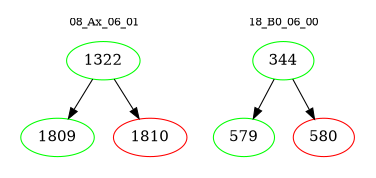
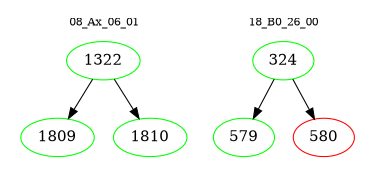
(284, 23) -> (284, 23)
(283, 61) -> (283, 61)
(150, 137) -> (150, 137)
